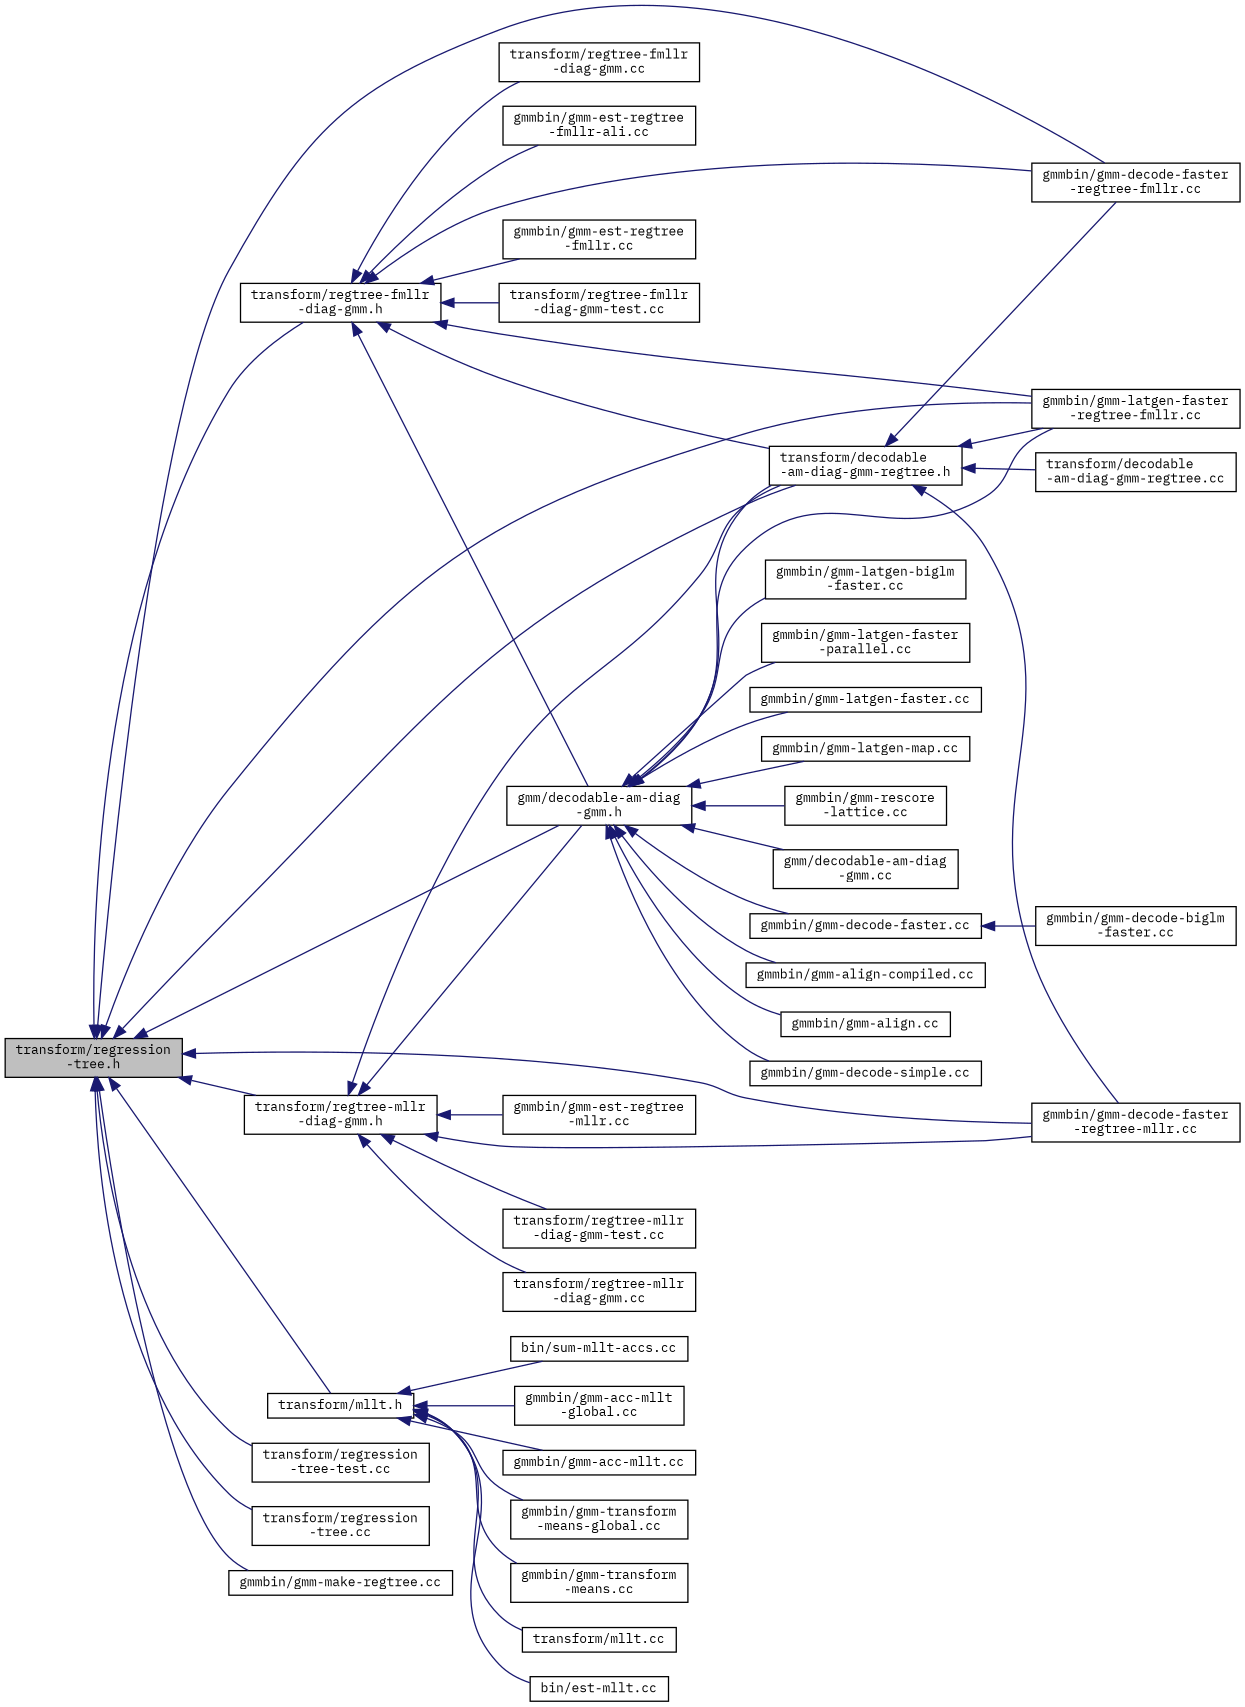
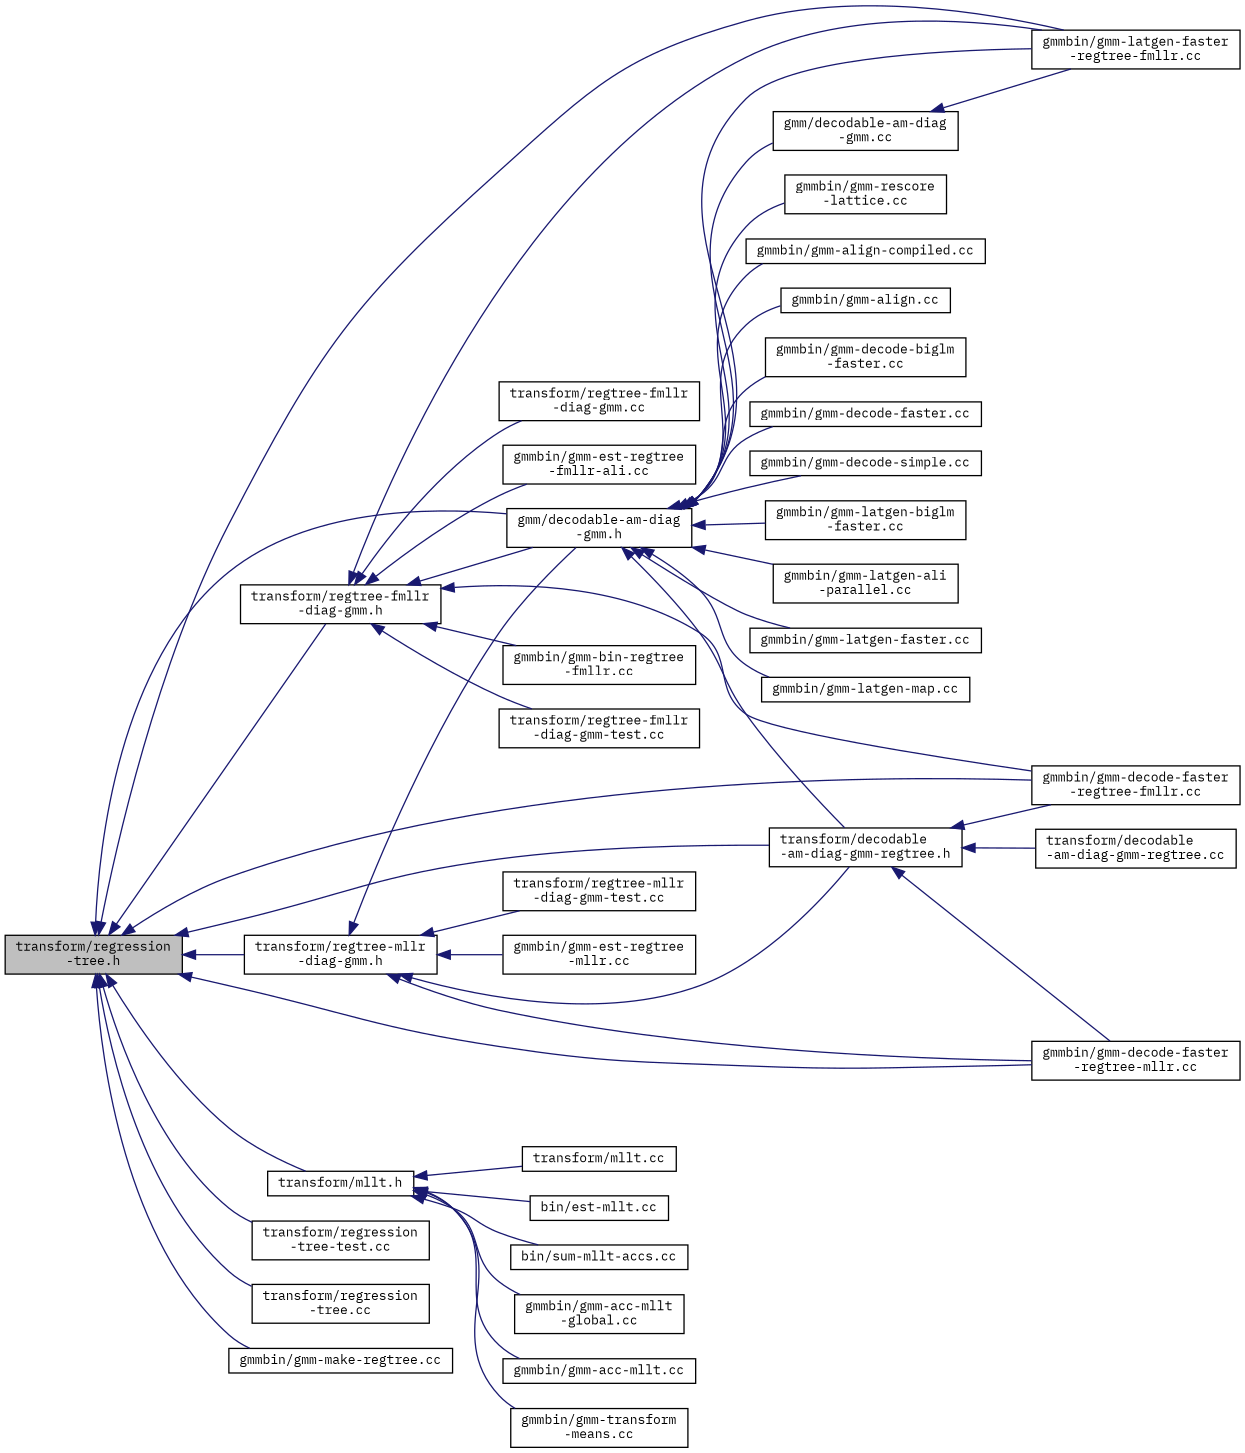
(599, 239) -> (599, 665)
(575, 402) -> none
(1007, 436) -> (1007, 88)
(866, 643) -> (866, 584)
(1015, 926) -> (723, 435)
(599, 1292) -> none
(599, 1520) -> none
